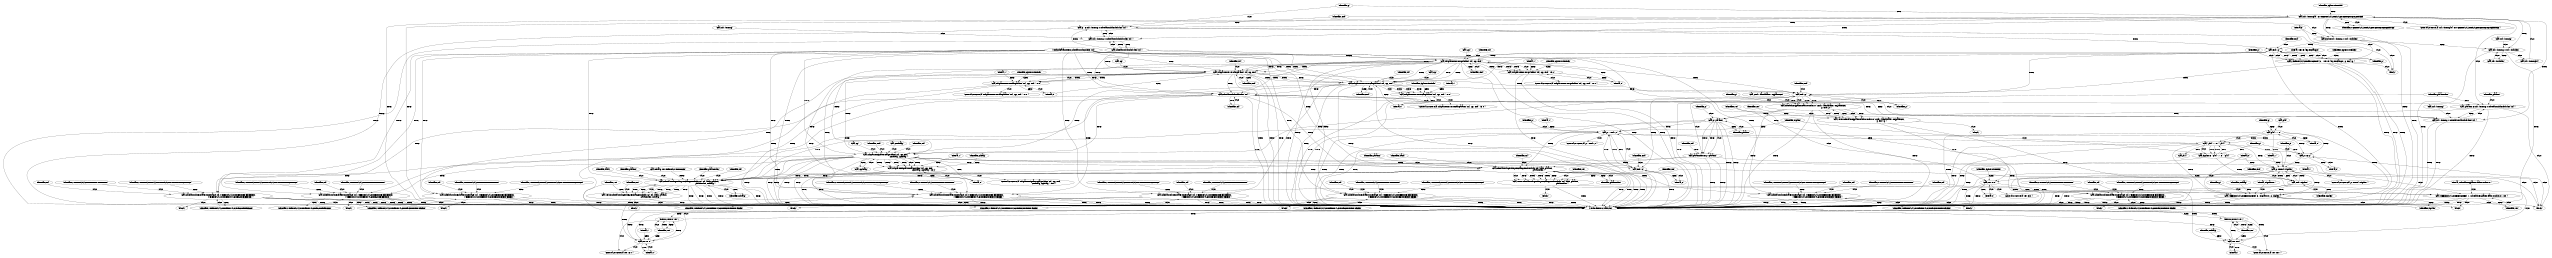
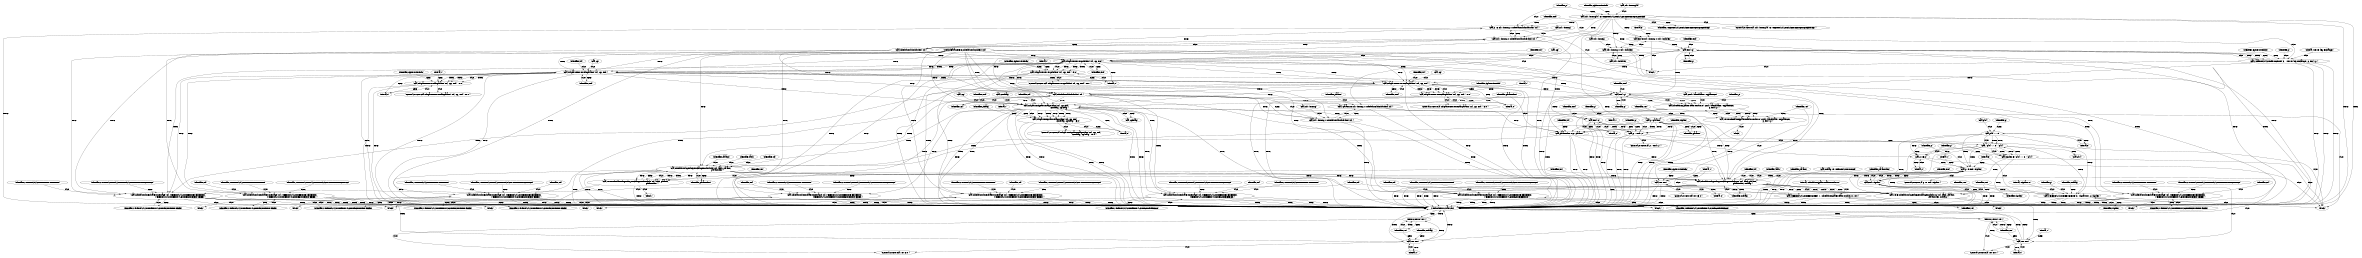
(1231, 55) -> (1290, 56)
(2516, 55) -> (1636, 45)
(2097, 113) -> (1500, 113)
